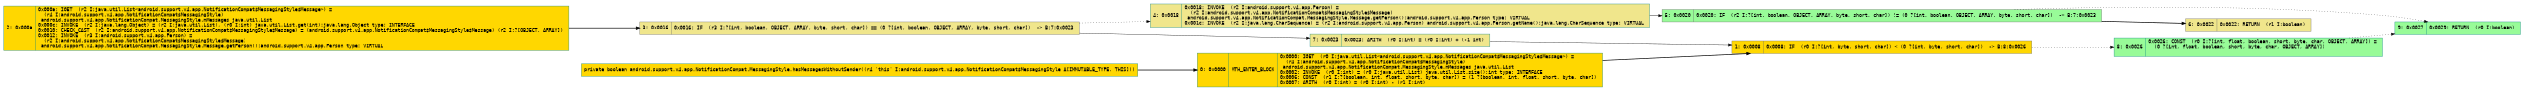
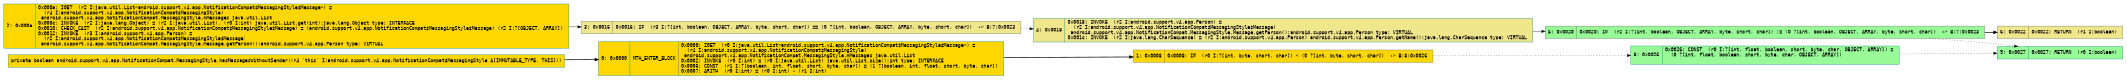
(603, 28) -> (573, 27)
(2473, 28) -> (2076, 53)
(1400, 40) -> none
